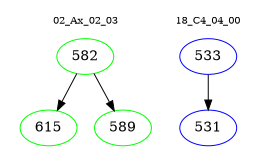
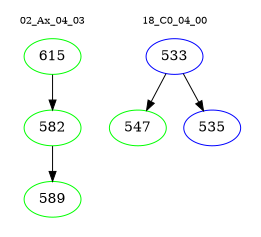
(86, 21) -> (53, 21)
(208, 21) -> (175, 21)
(69, 88) -> (53, 87)
none -> (138, 128)
(208, 128) -> (212, 128)
